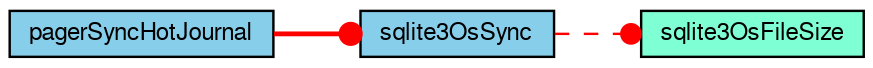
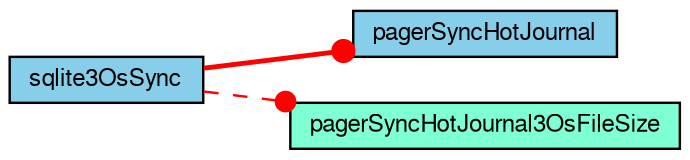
(307, 34) -> (269, 60)
(752, 34) -> (485, 126)
